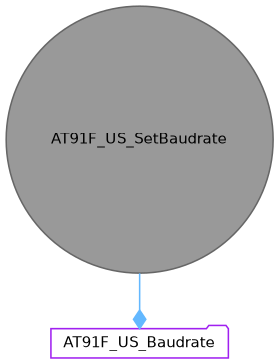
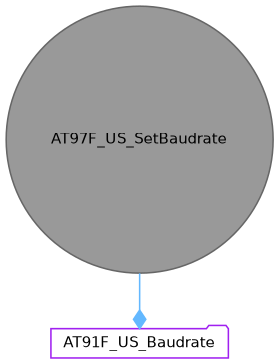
(140, 140) -> (140, 140)
